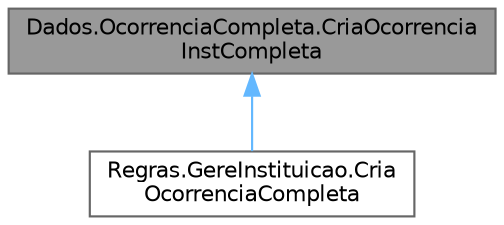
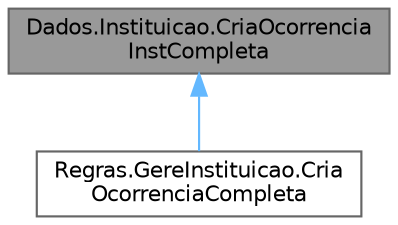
(252, 41) -> (199, 41)
